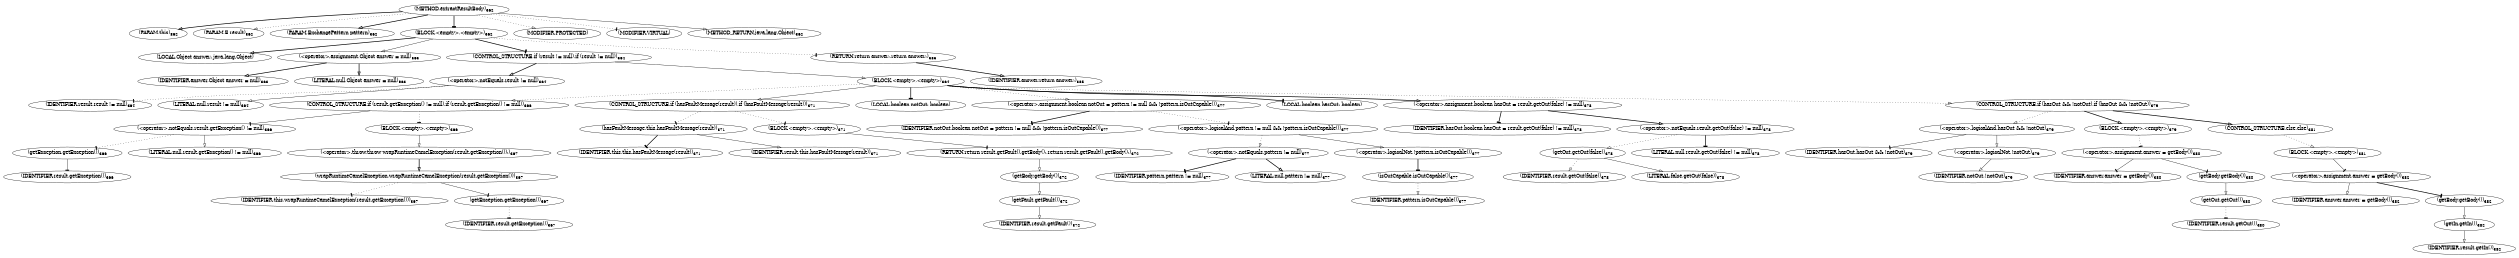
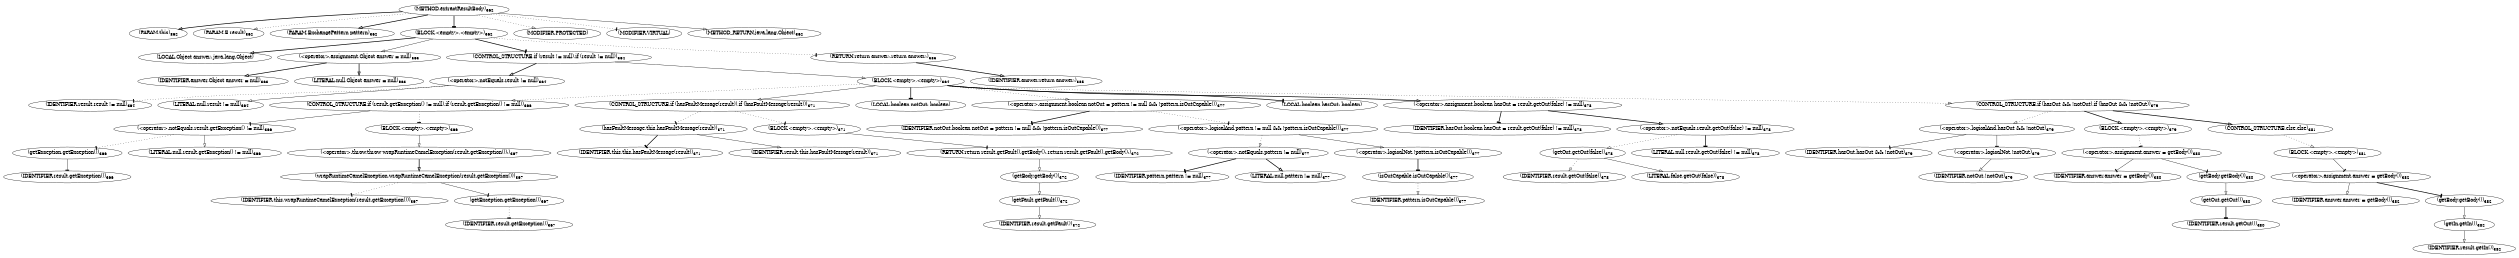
(1997, 139) -> (1997, 140)
(2226, 212) -> (2226, 212)
